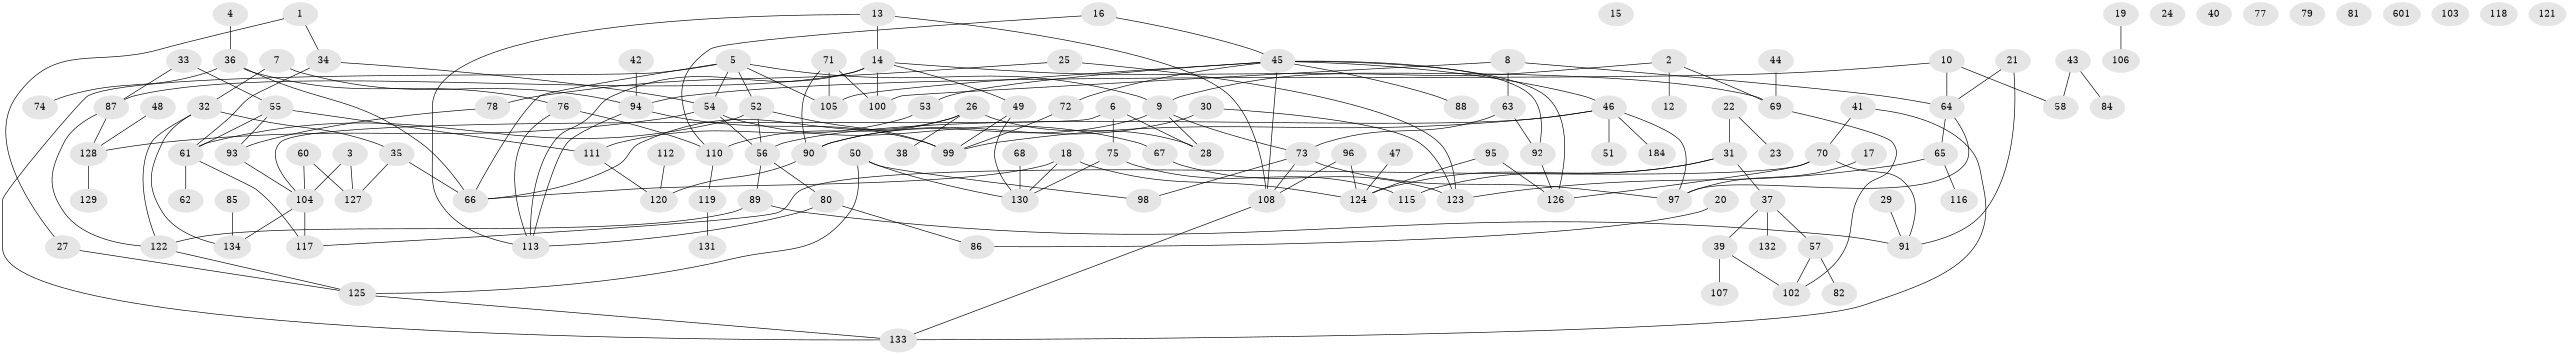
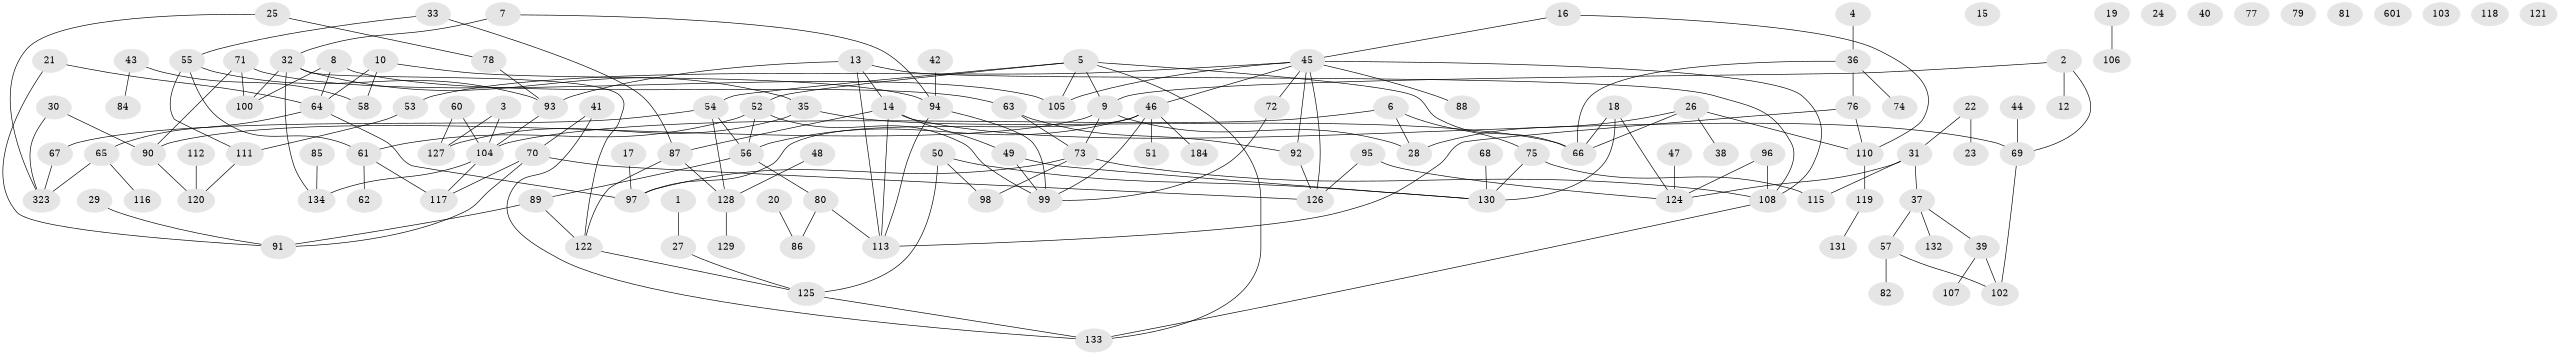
(324, 61) -> none
none -> (713, 70)
(878, 88) -> (263, 87)
(1456, 201) -> (42, 201)
